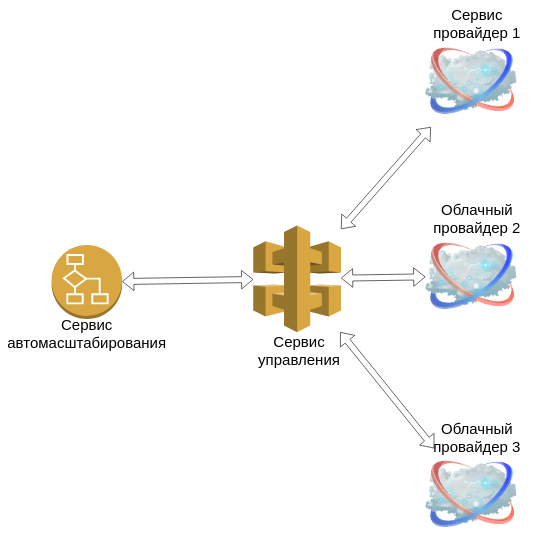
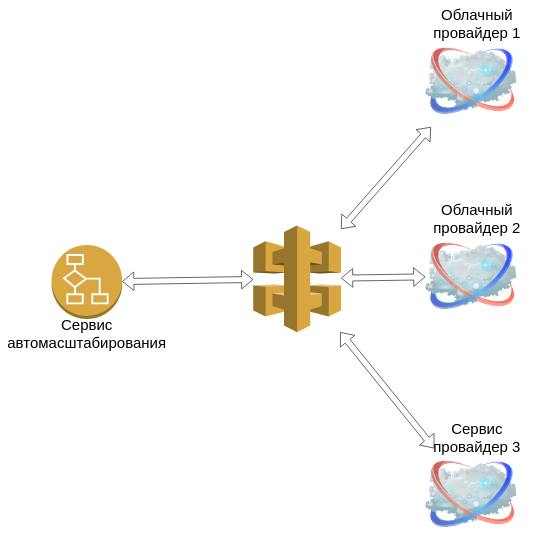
(477, 24) -> (477, 24)
(299, 350) -> none
(477, 437) -> (477, 437)
